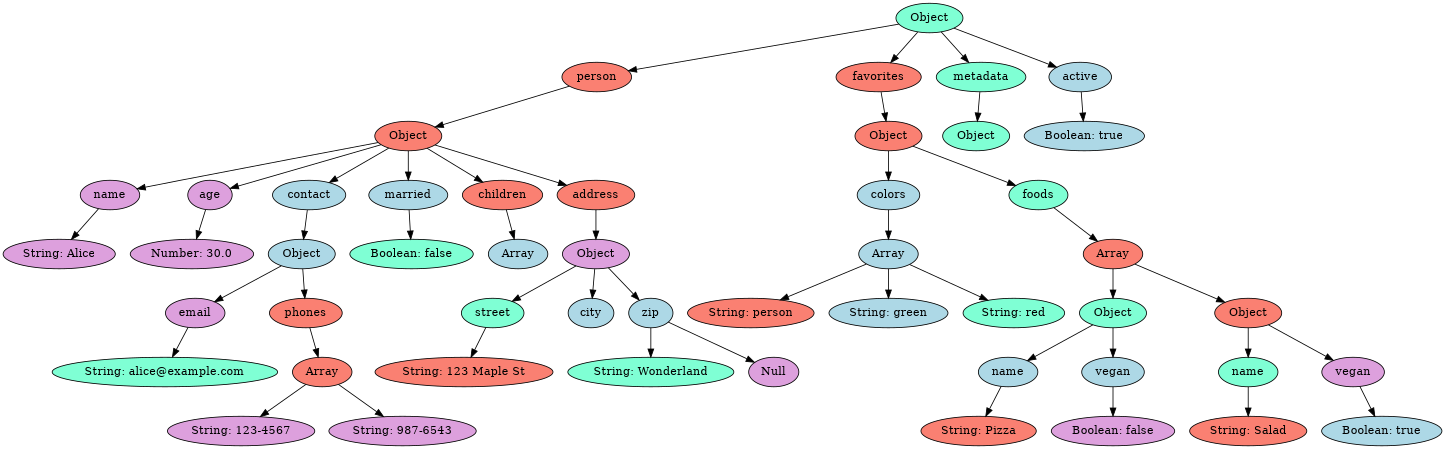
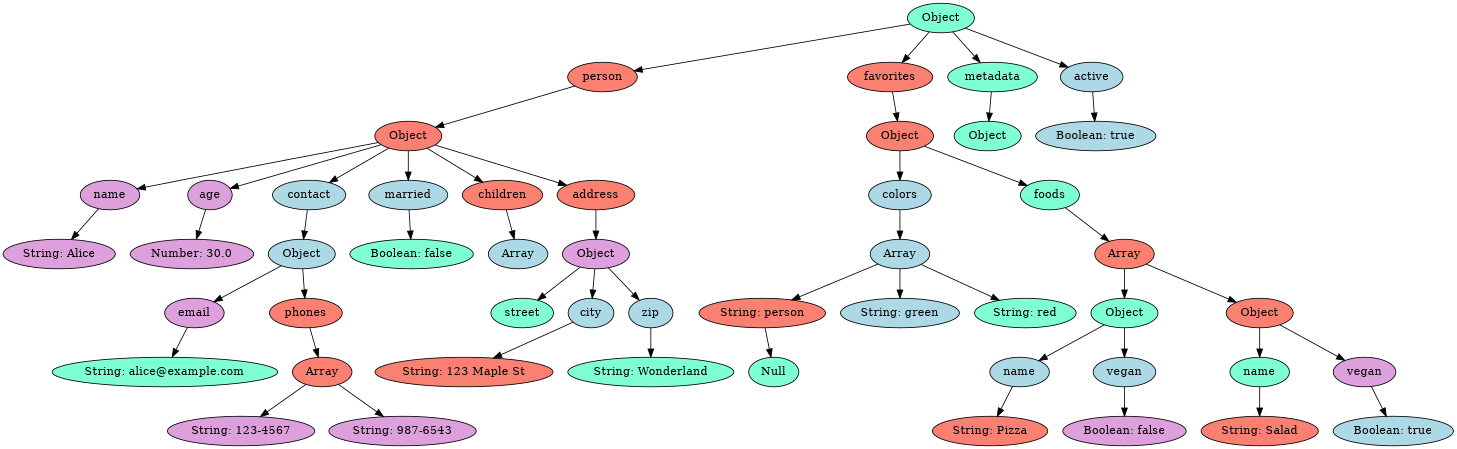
(480, 339) -> (537, 339)
(708, 340) -> (767, 339)
(774, 372) -> (774, 372)
